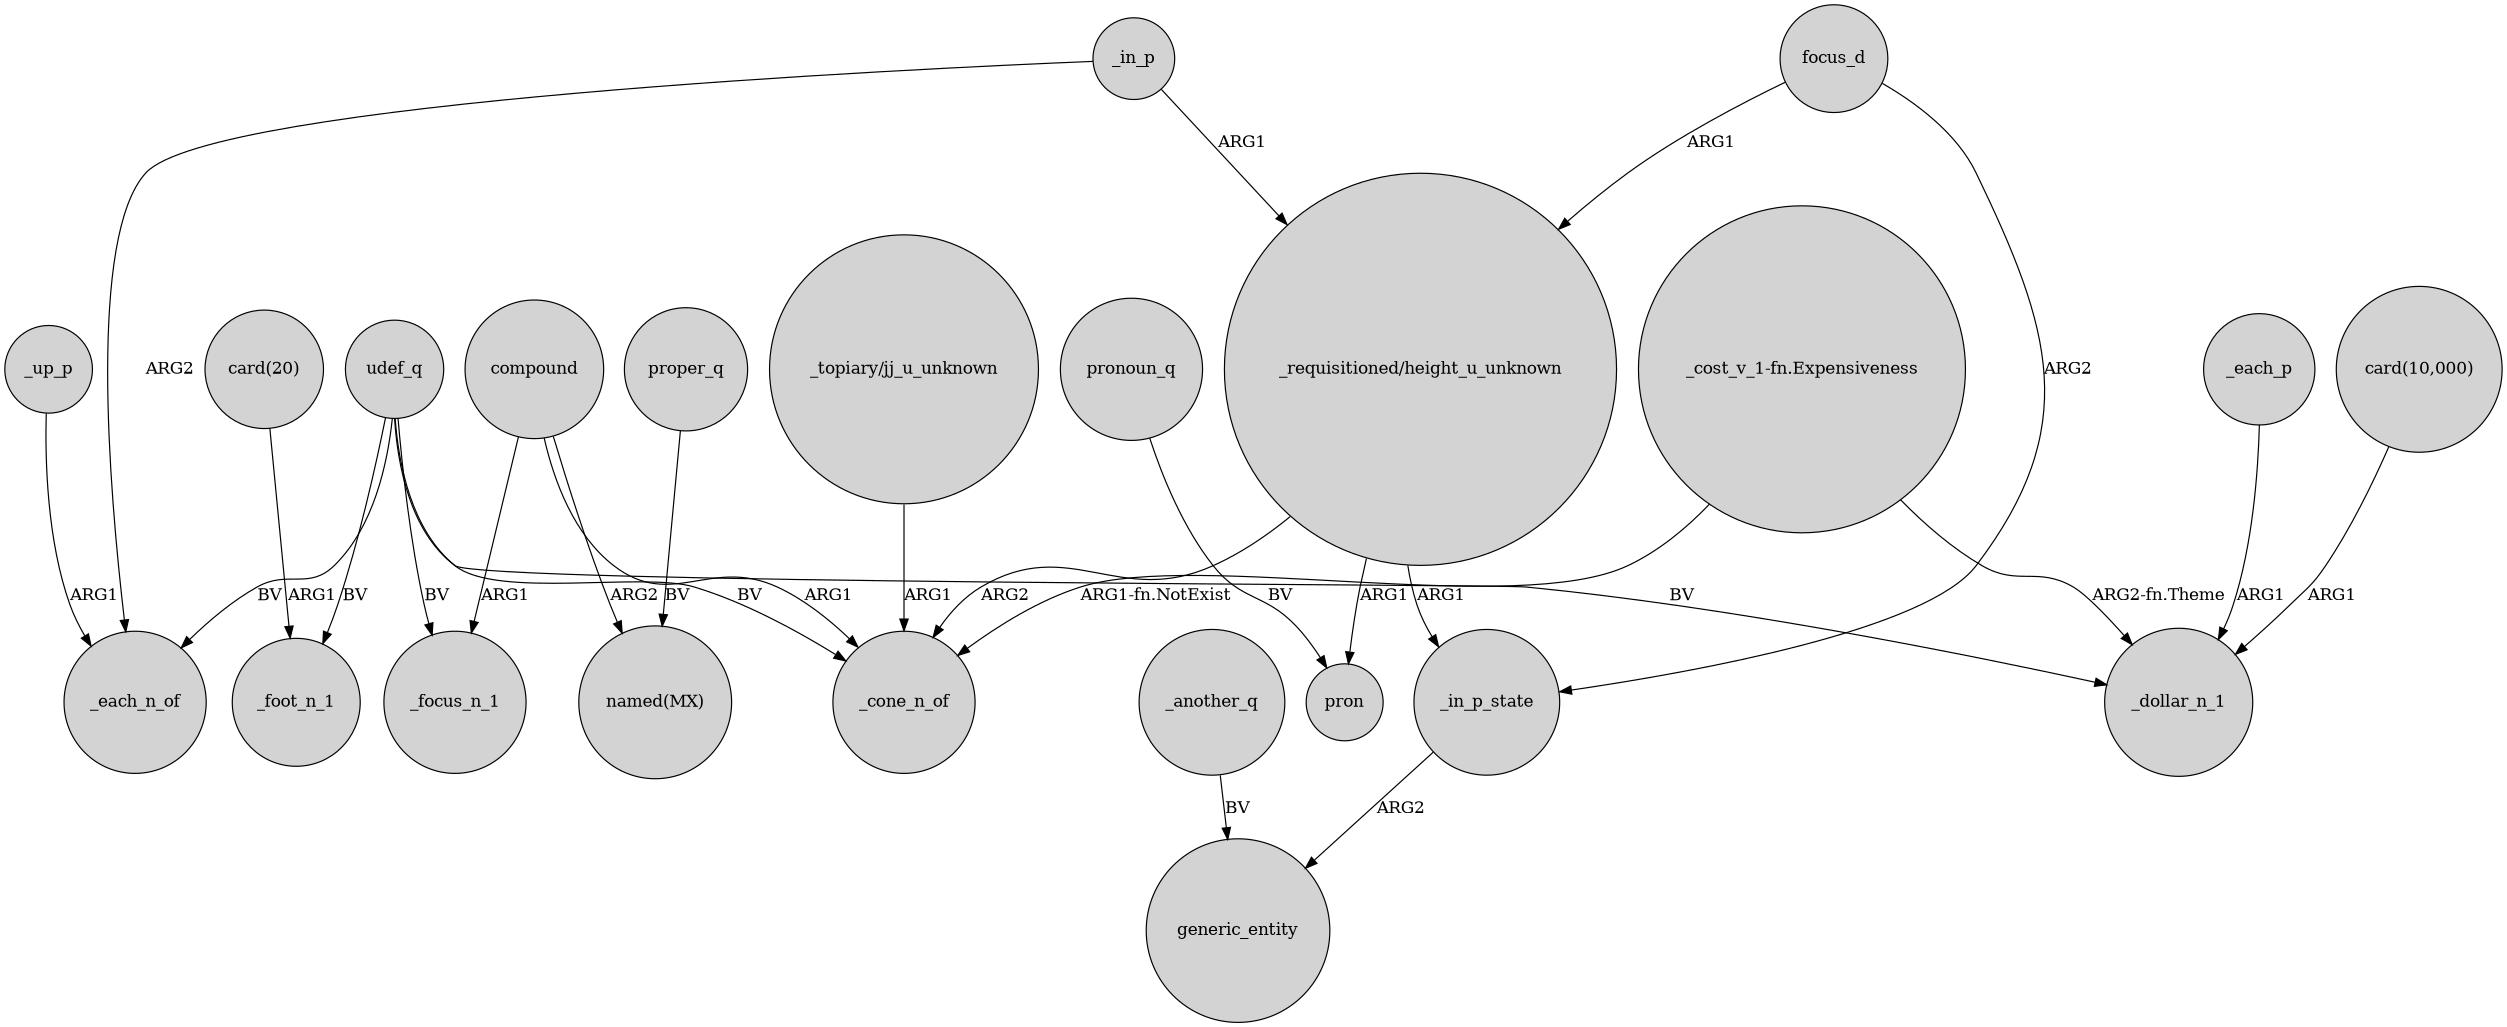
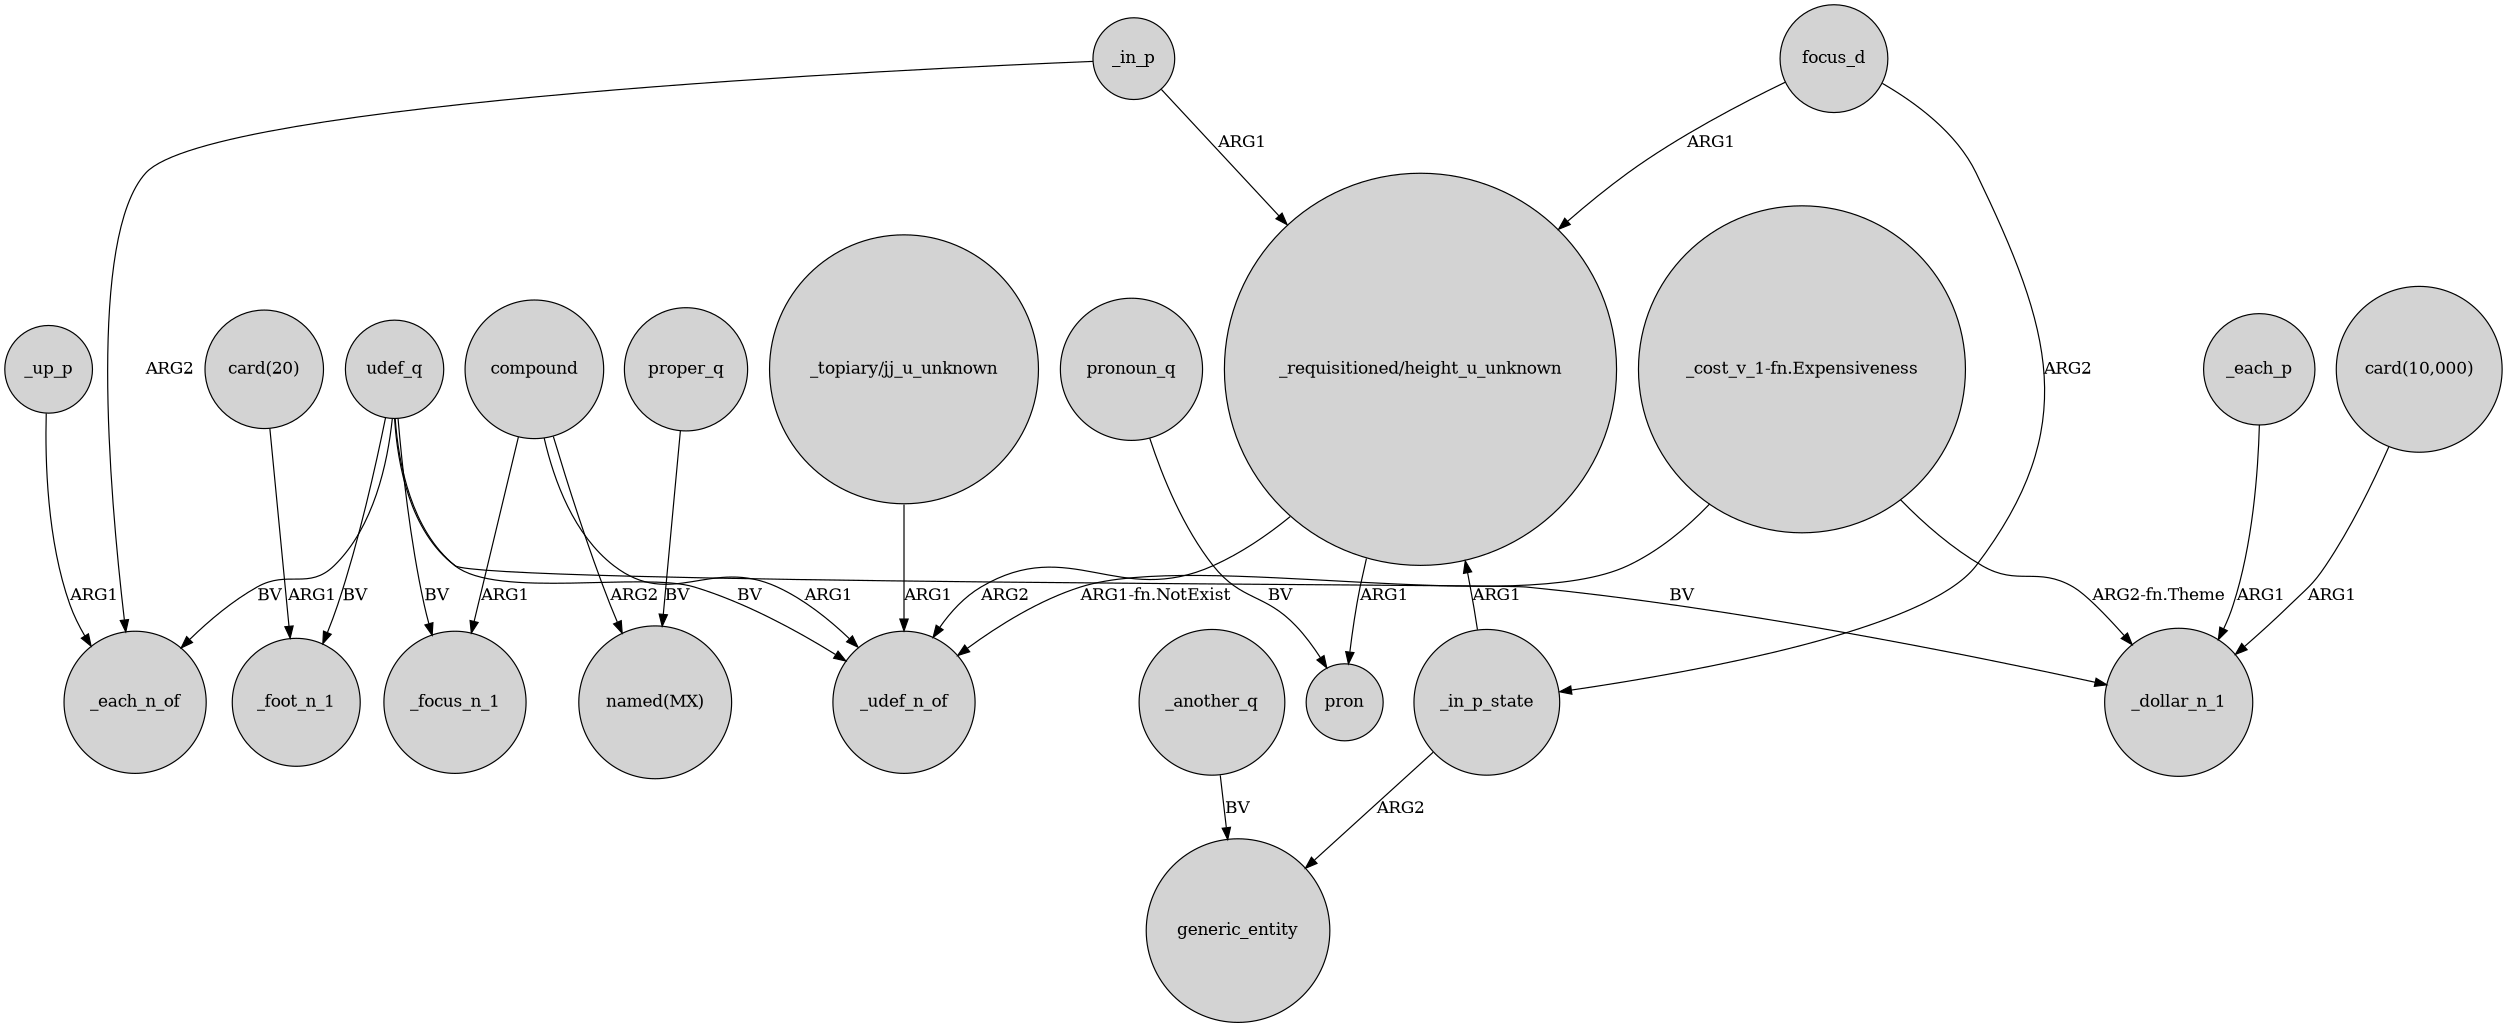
(1416, 602) -> (1473, 601)
(904, 702) -> (904, 702)
